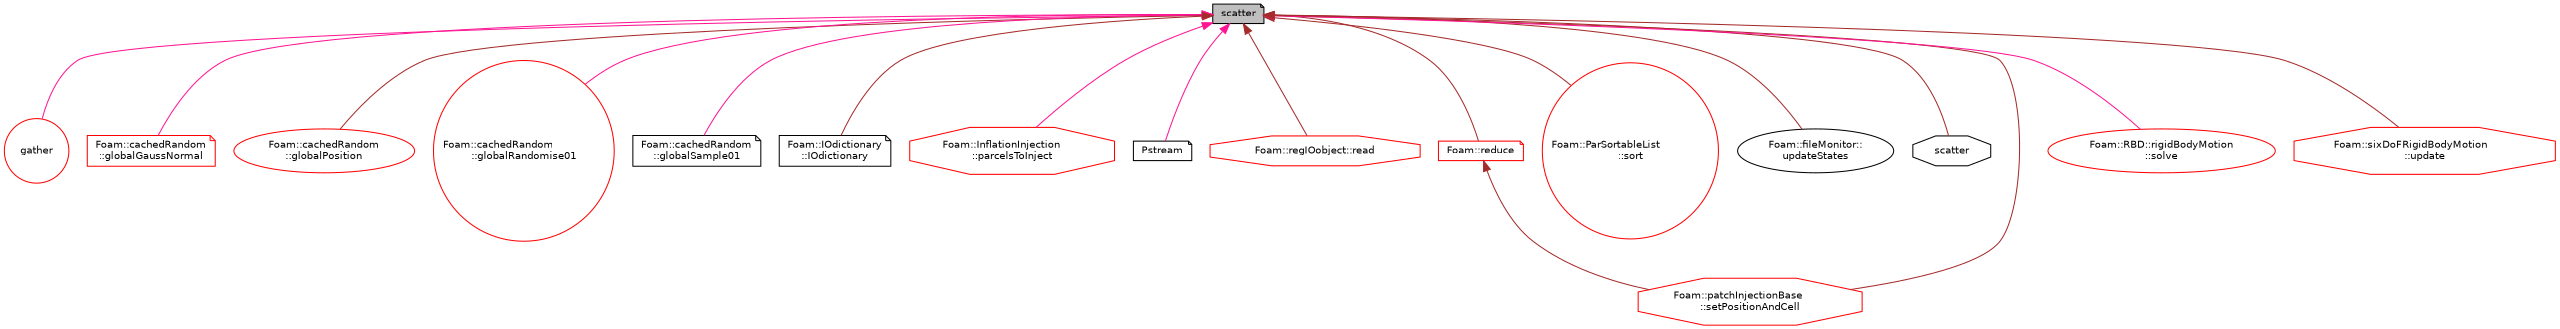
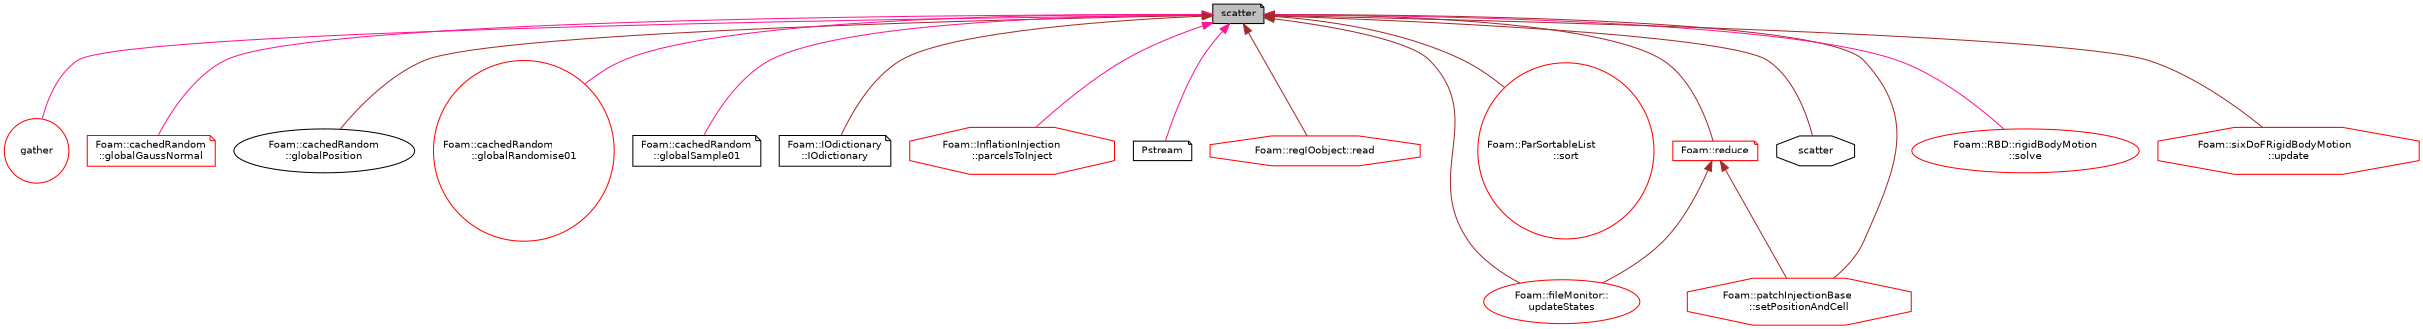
(324, 151) -> (324, 151)
(1816, 151) -> (1562, 302)
none -> (1667, 237)
